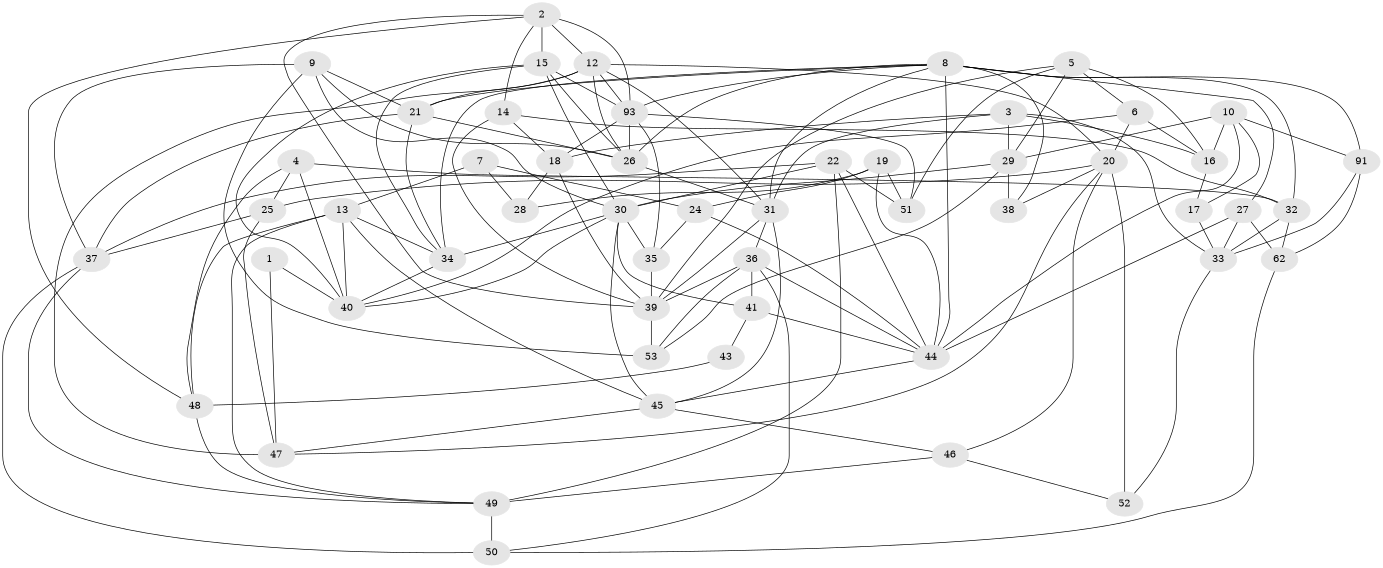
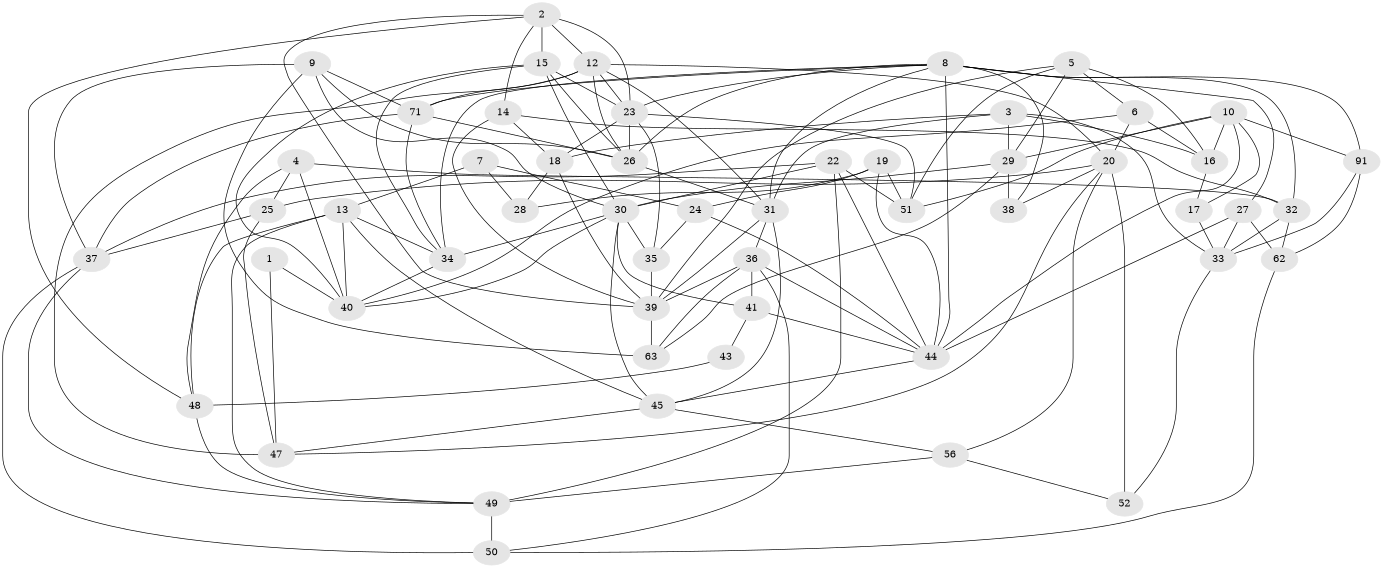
(416, 113) -> (416, 113)
(630, 113) -> (630, 113)
none -> (1066, 158)
(651, 357) -> (651, 357)
(950, 455) -> (950, 455)
